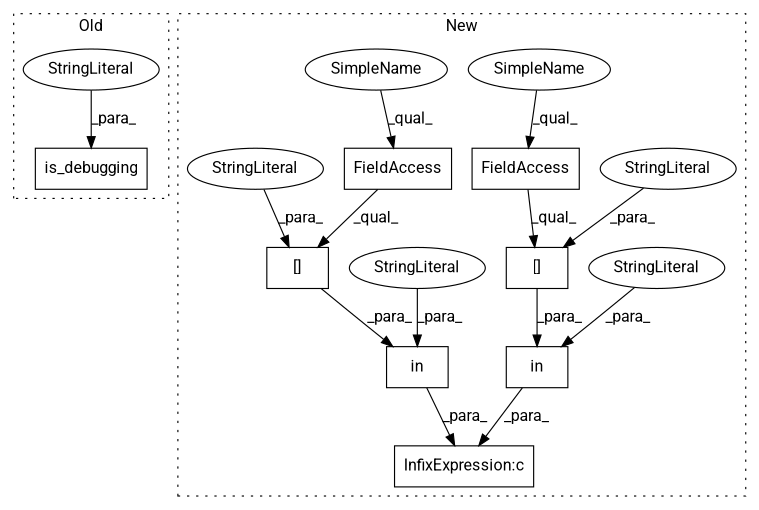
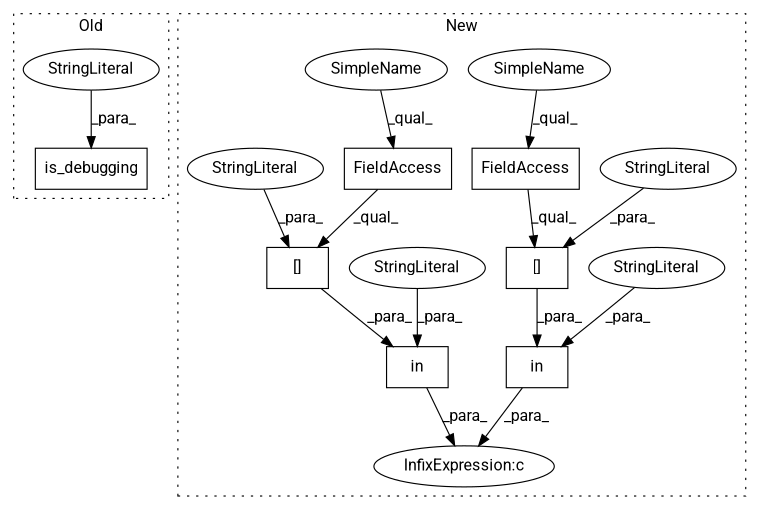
(464, 466) -> (464, 466)
